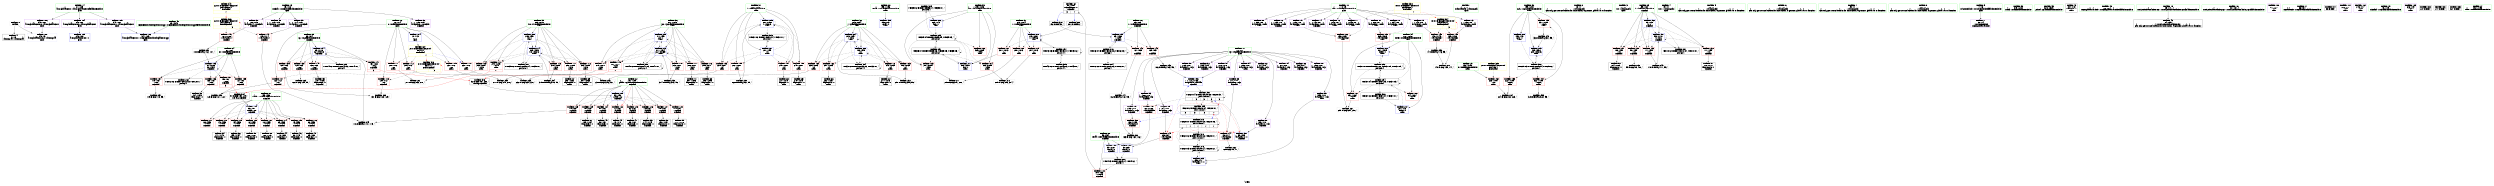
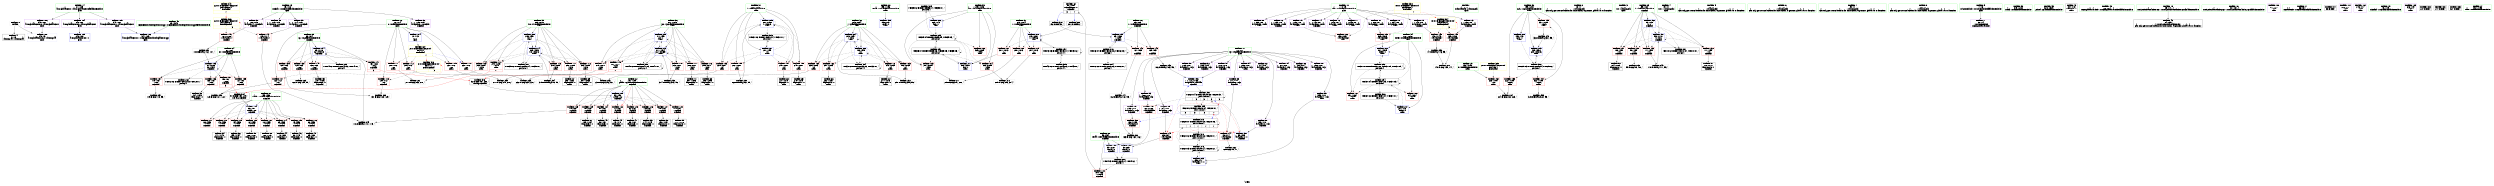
(1348, 110) -> none
